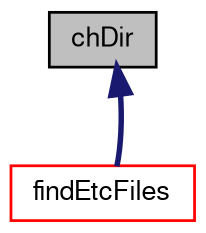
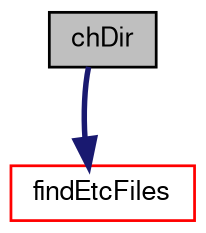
(121, 130) -> (85, 103)
